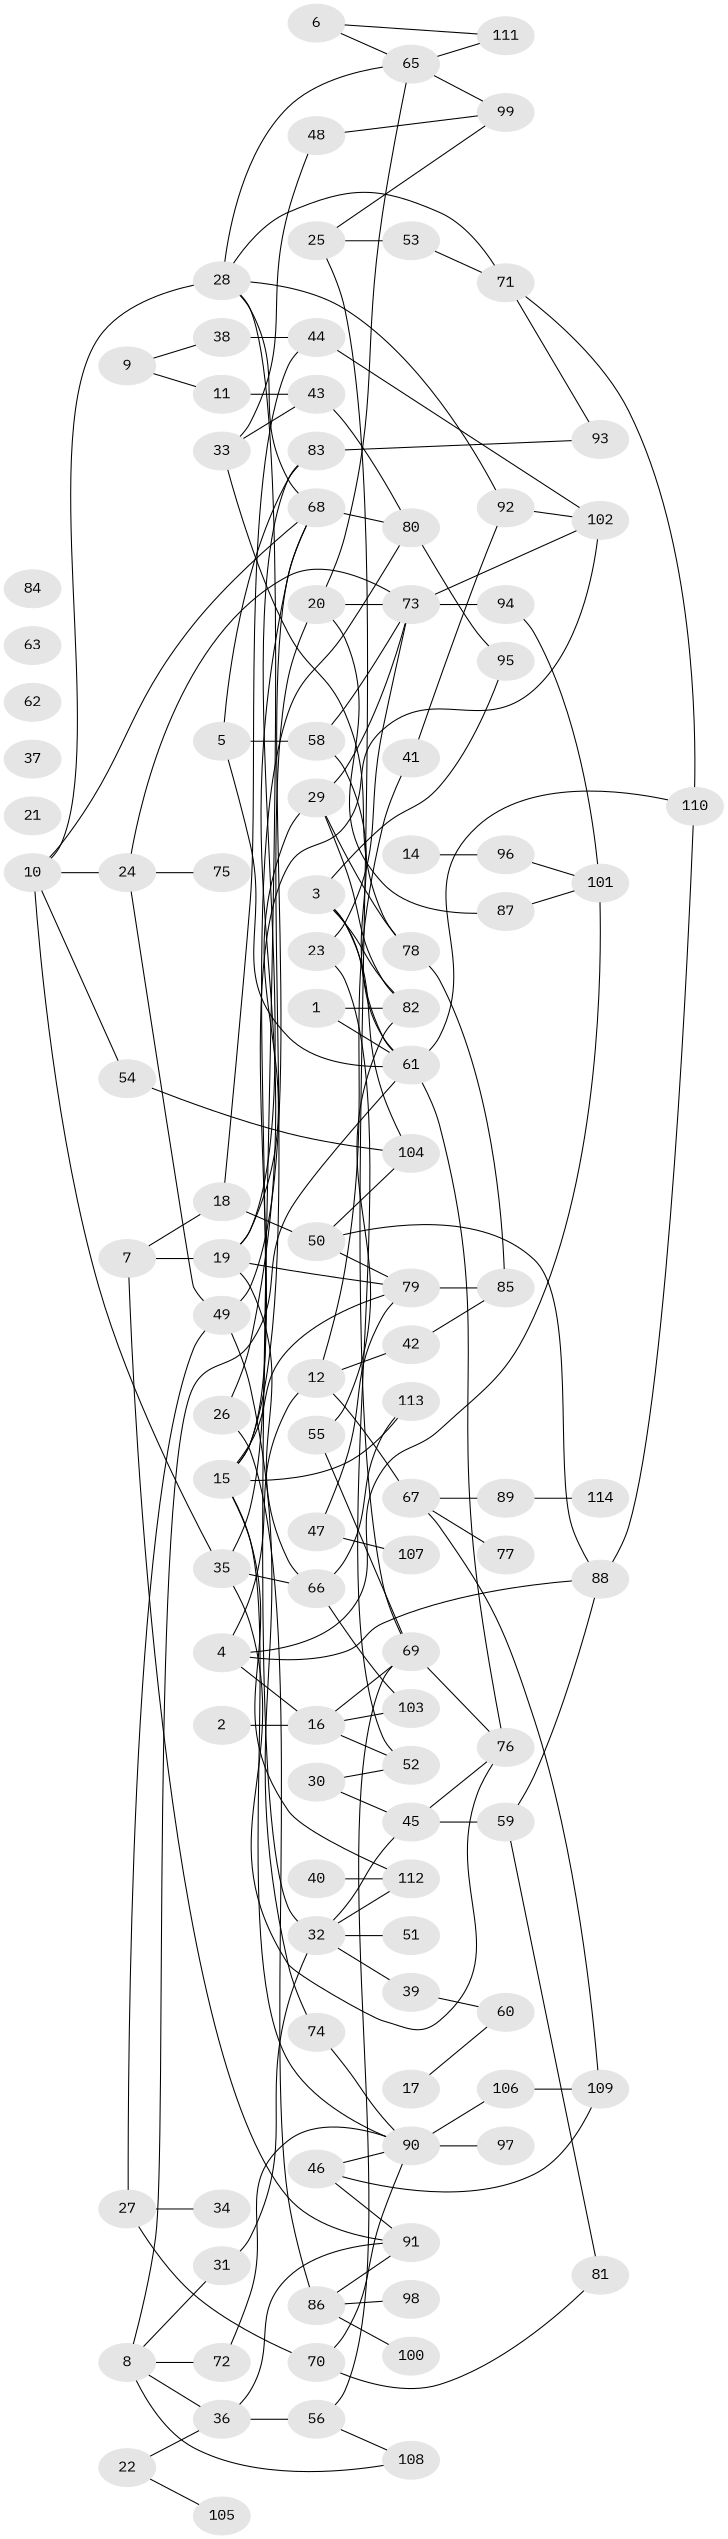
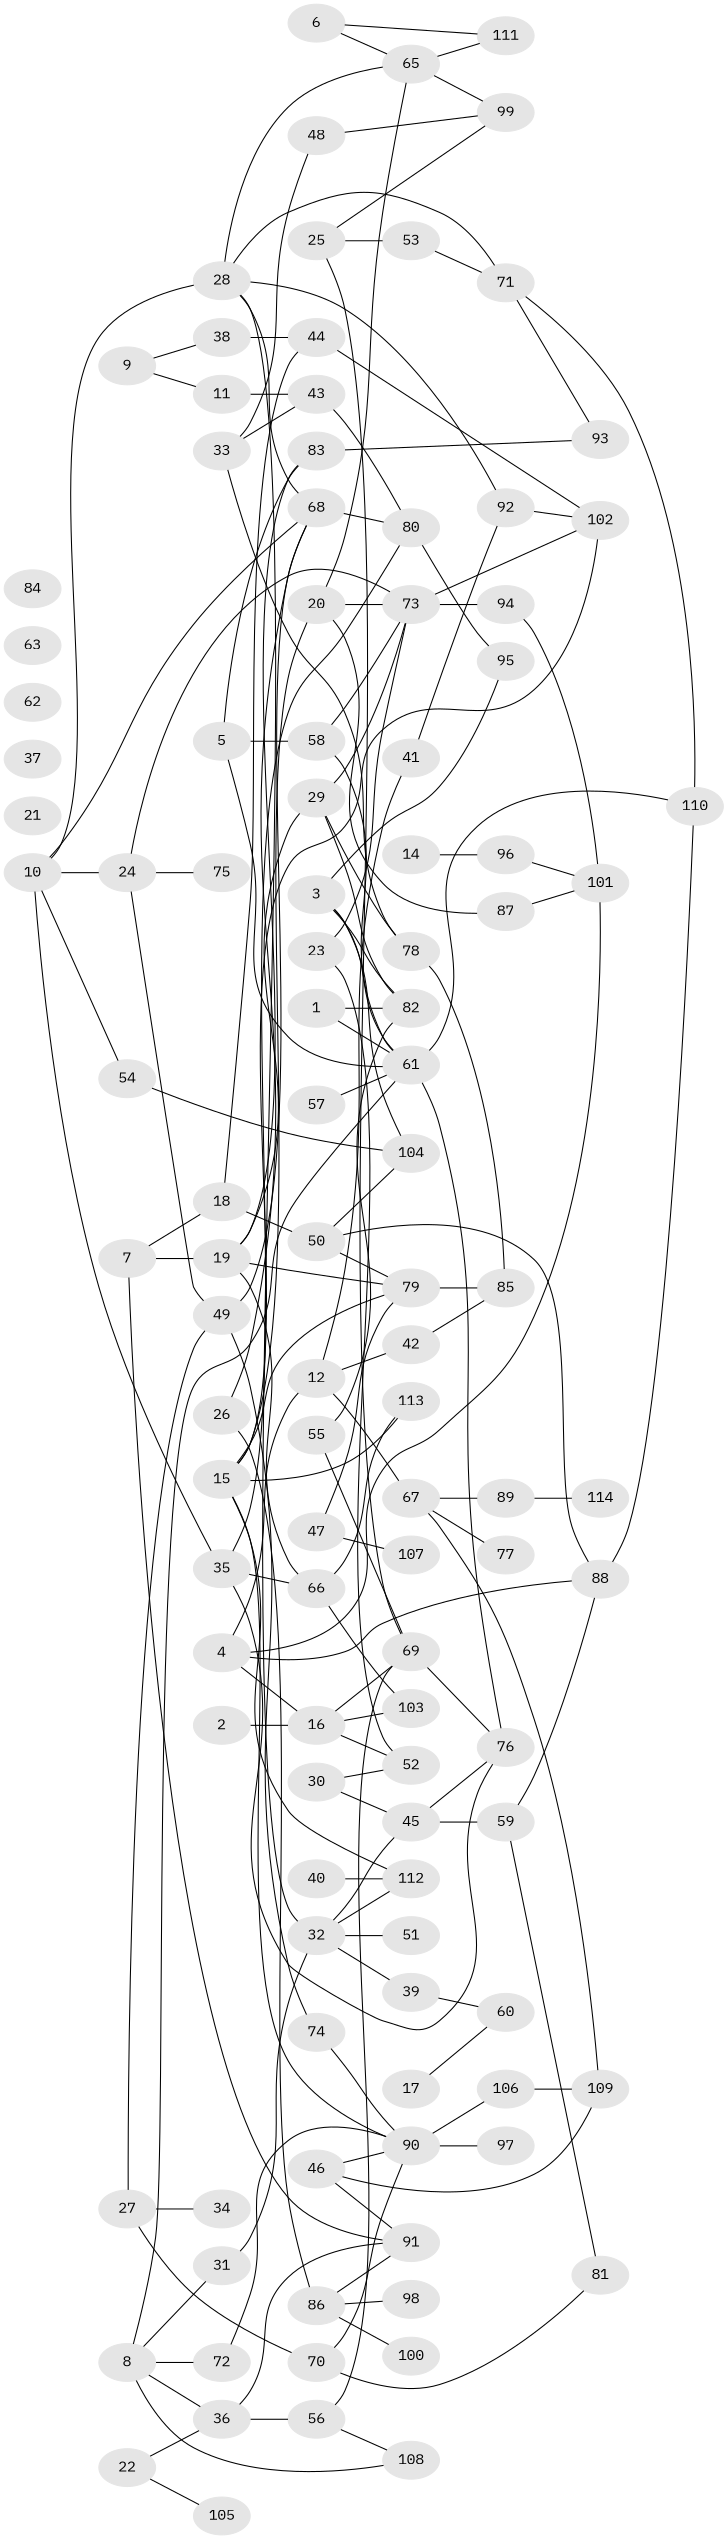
none -> (316, 1105)
